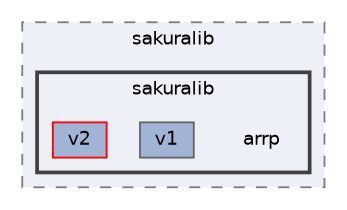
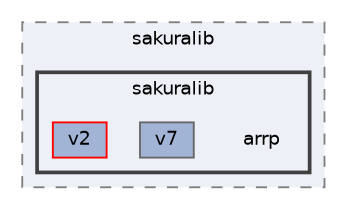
(167, 140) -> (167, 140)
